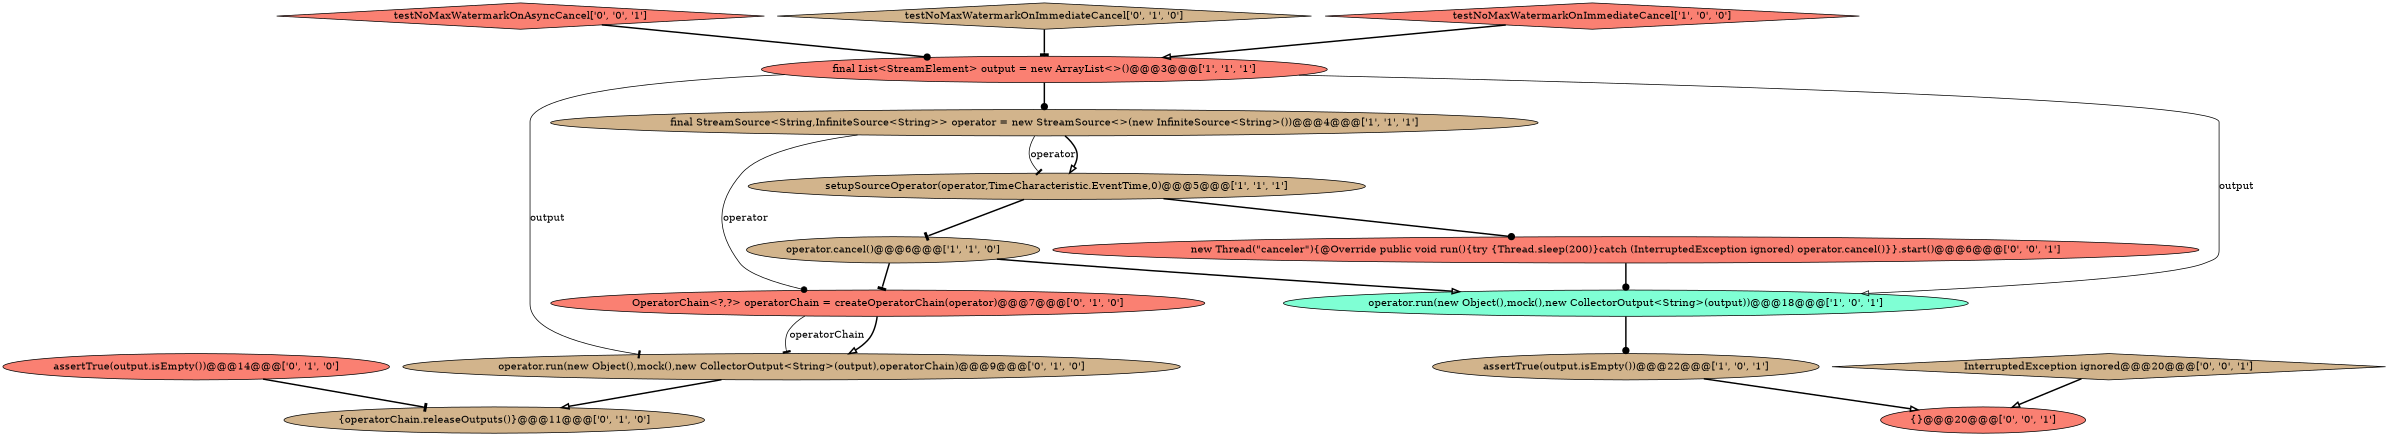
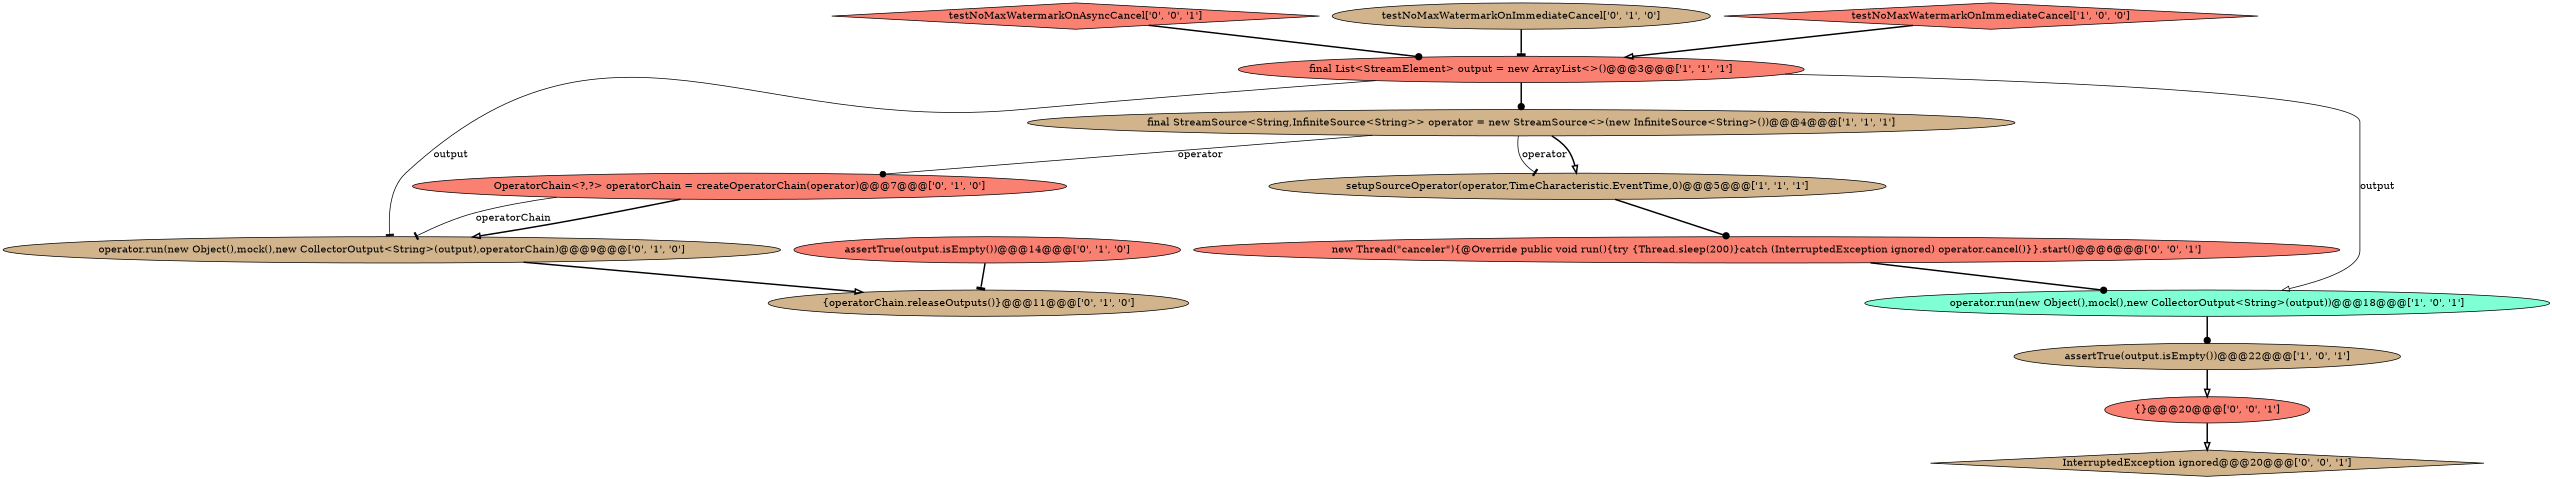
(1044, 16) -> (1521, 16)
(893, 250) -> none
(2050, 392) -> (2207, 433)
